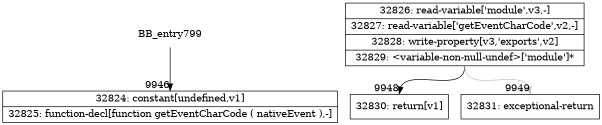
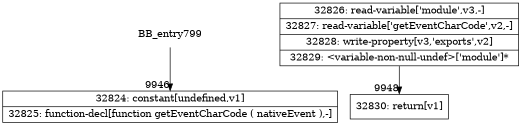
(530, 107) -> none
